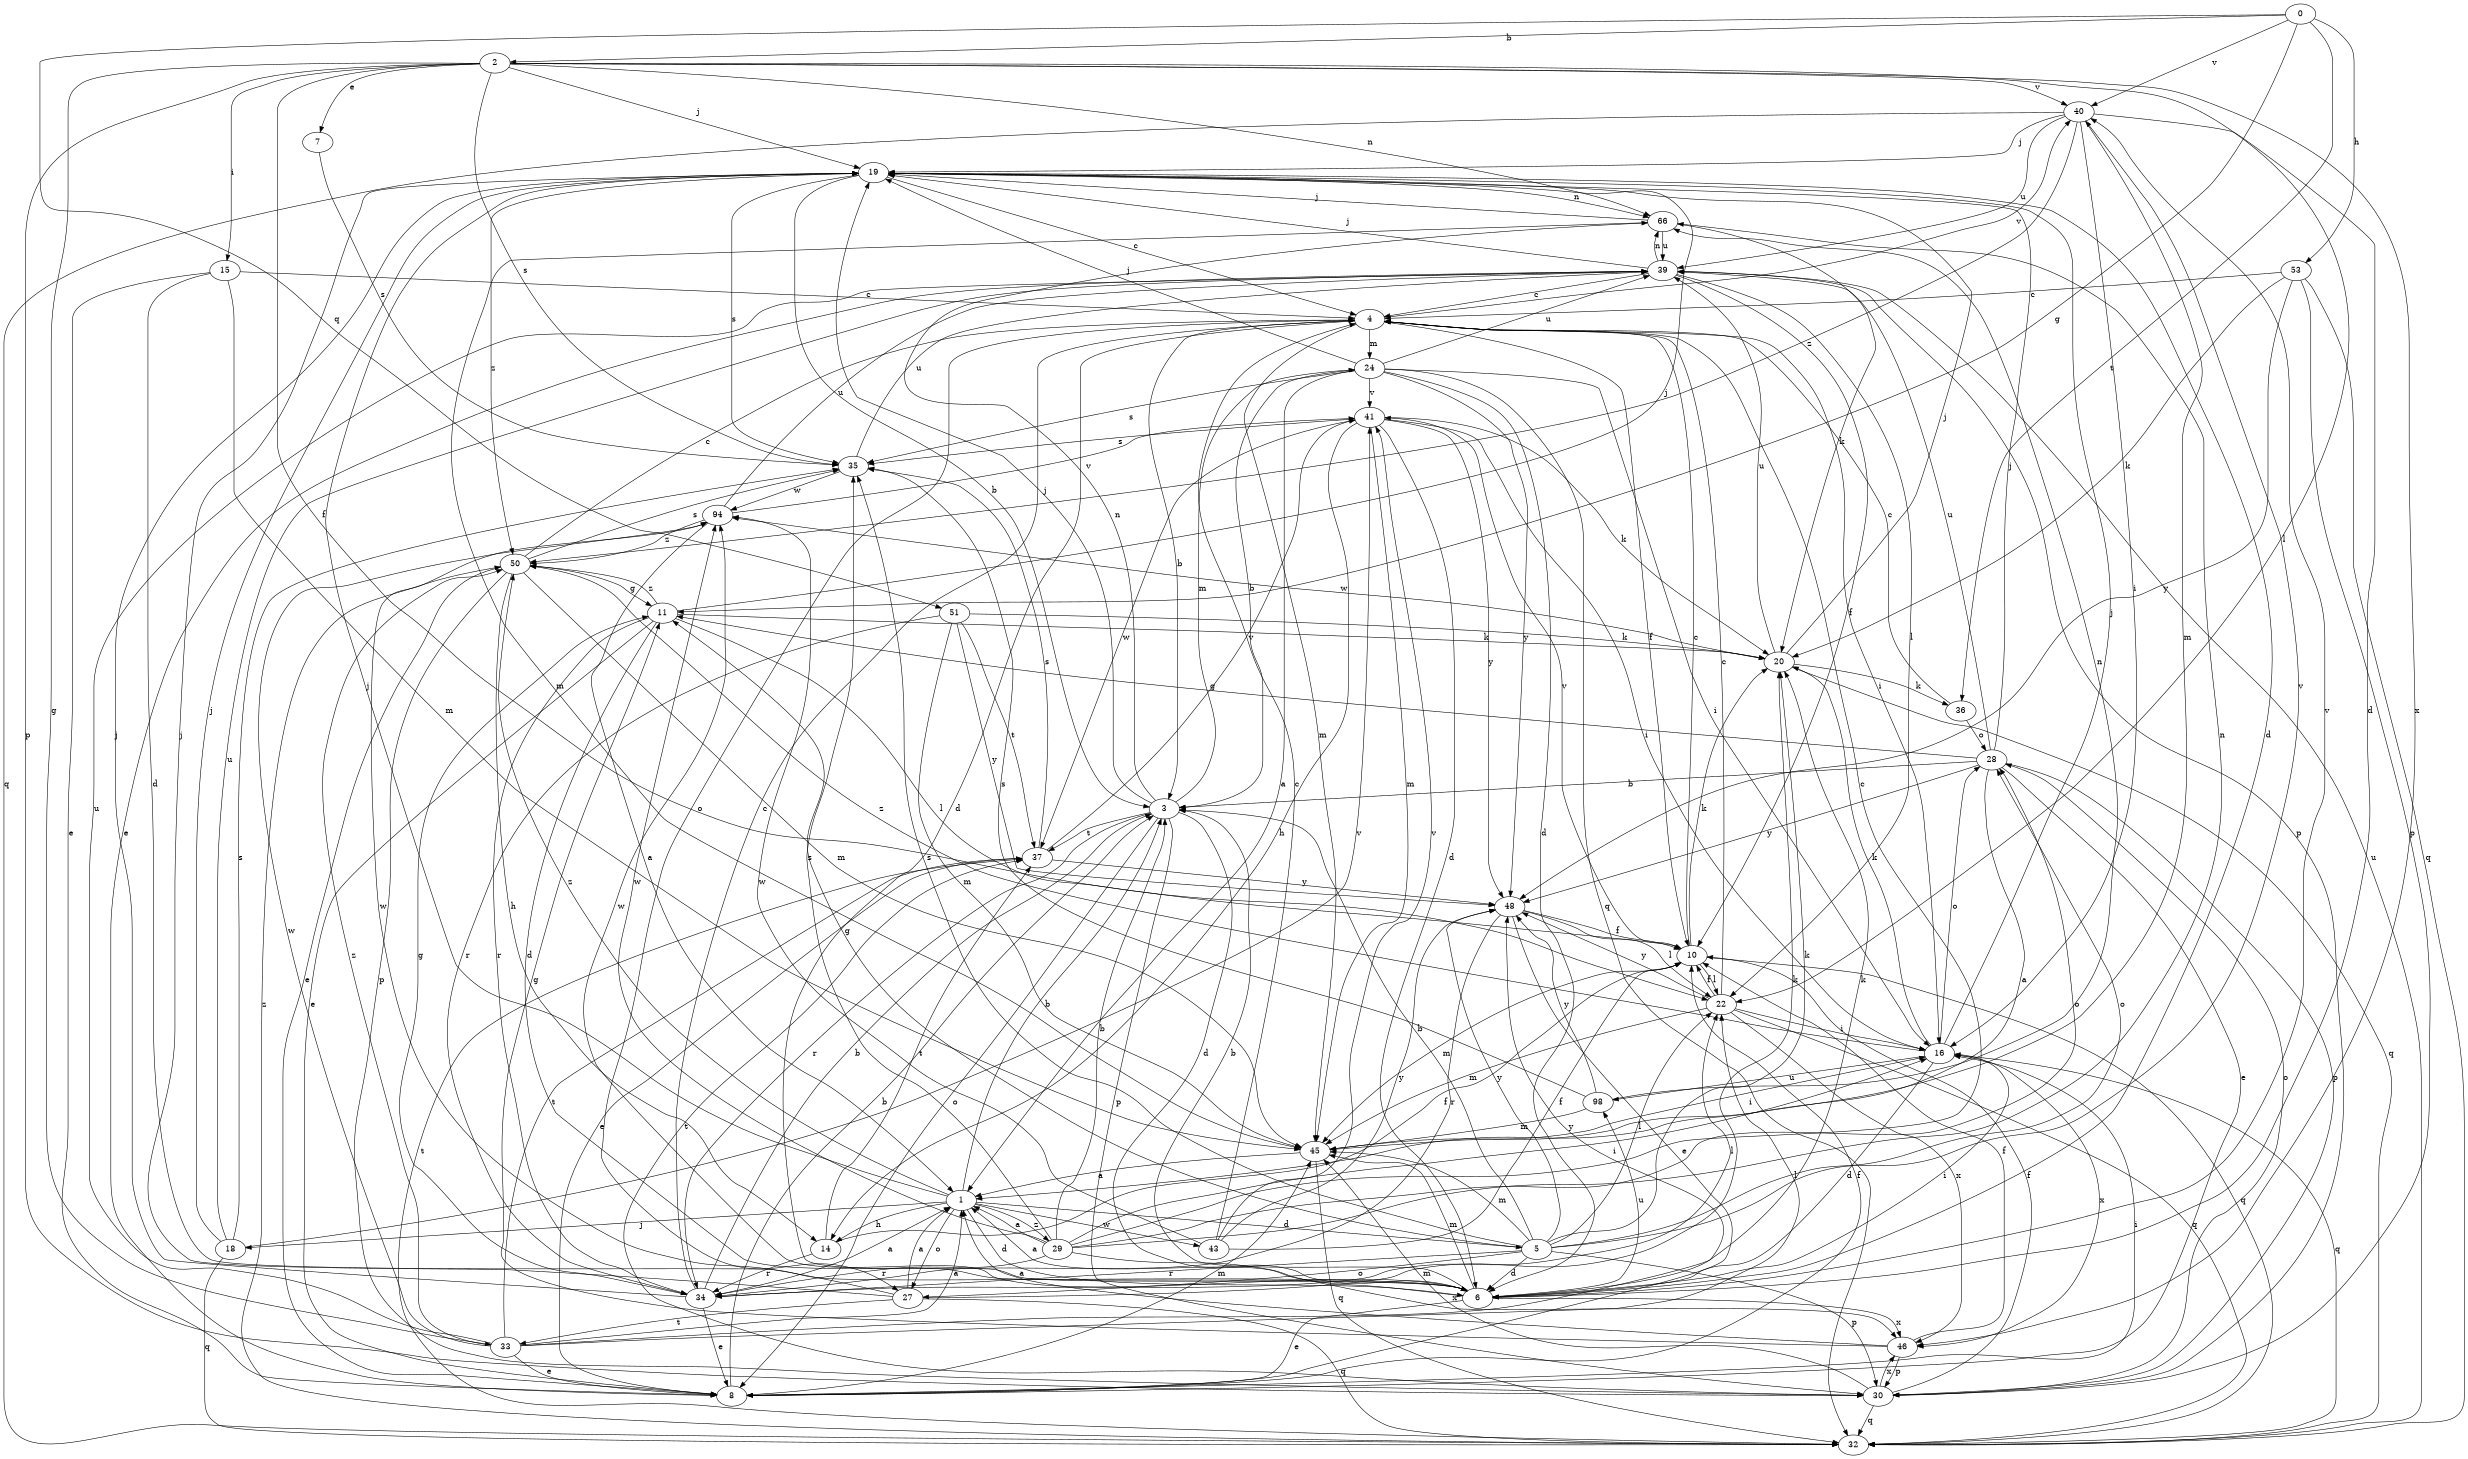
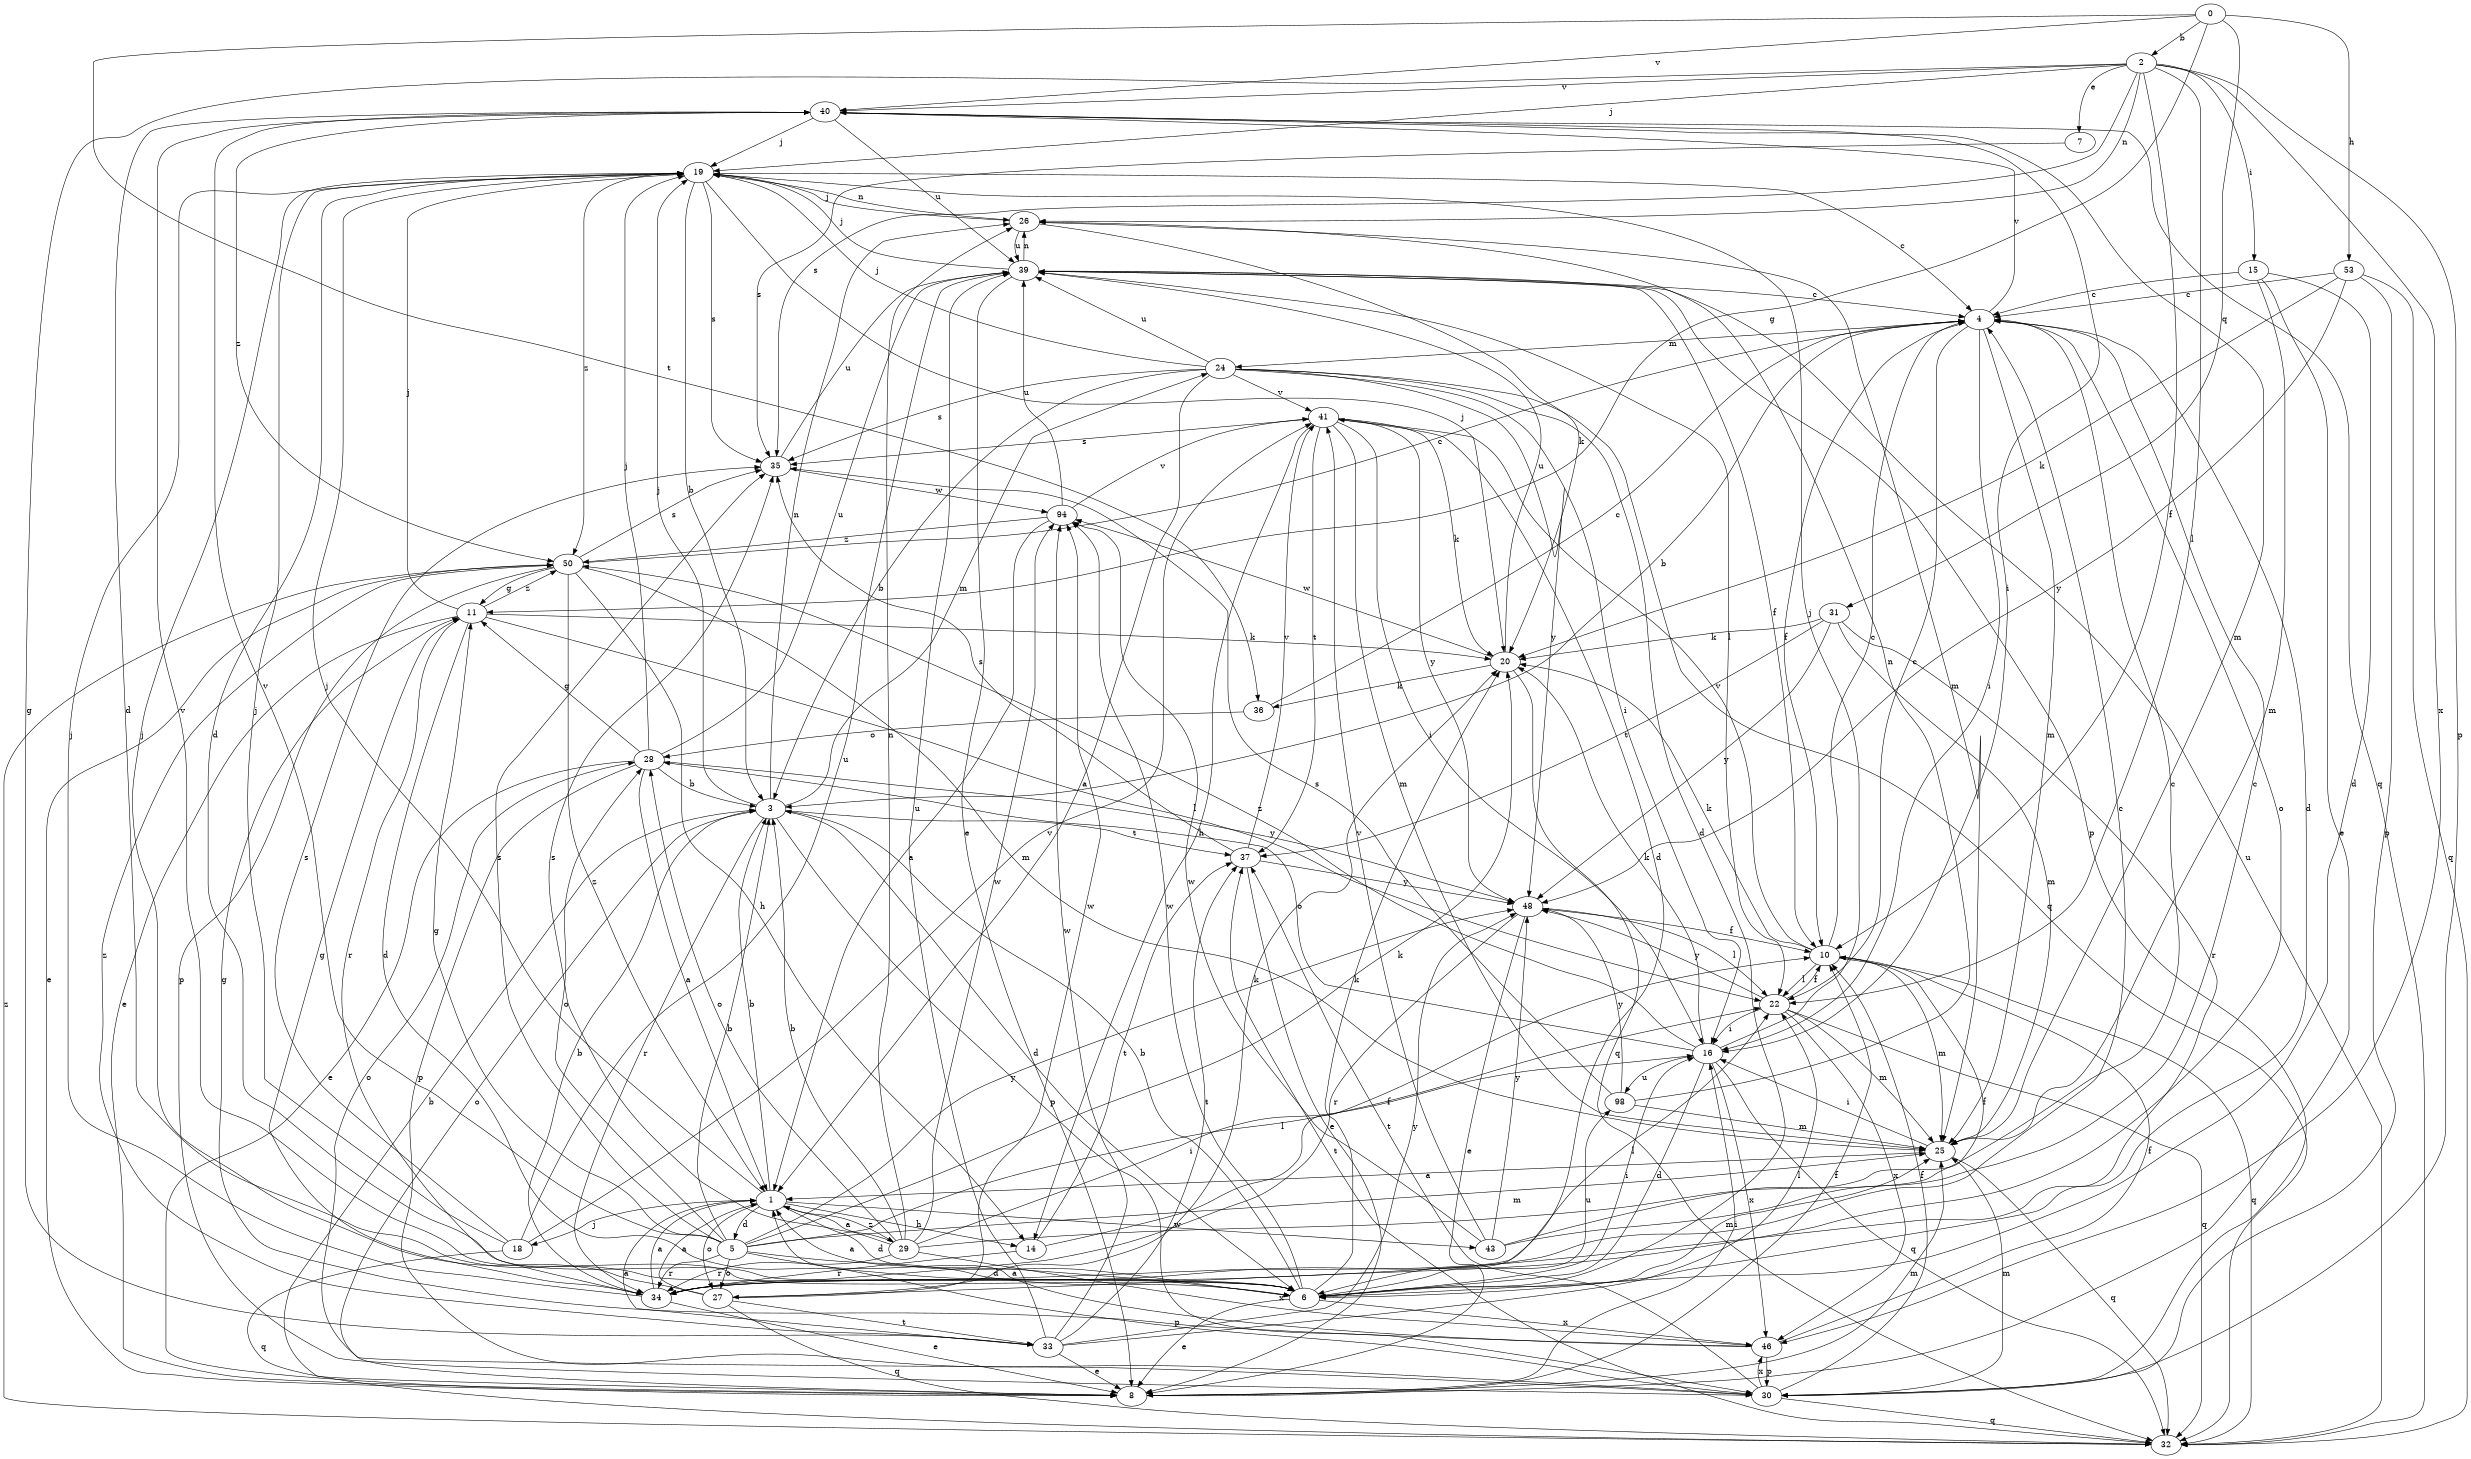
(1693, 199) -> (1160, 402)
(1663, 222) -> (1024, 222)
(1713, 524) -> (1903, 674)
(955, 613) -> (1834, 613)
(1126, 638) -> (1315, 638)
(629, 978) -> (599, 900)
(1315, 1151) -> (1940, 1151)
